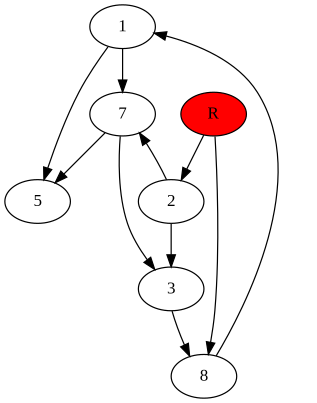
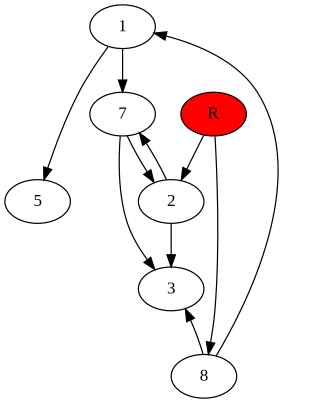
(84, 153) -> (137, 154)
(178, 328) -> (197, 337)
